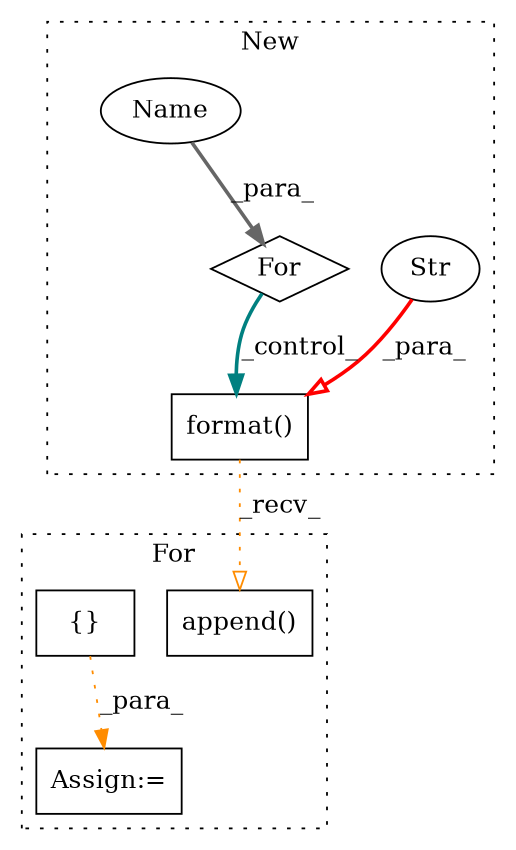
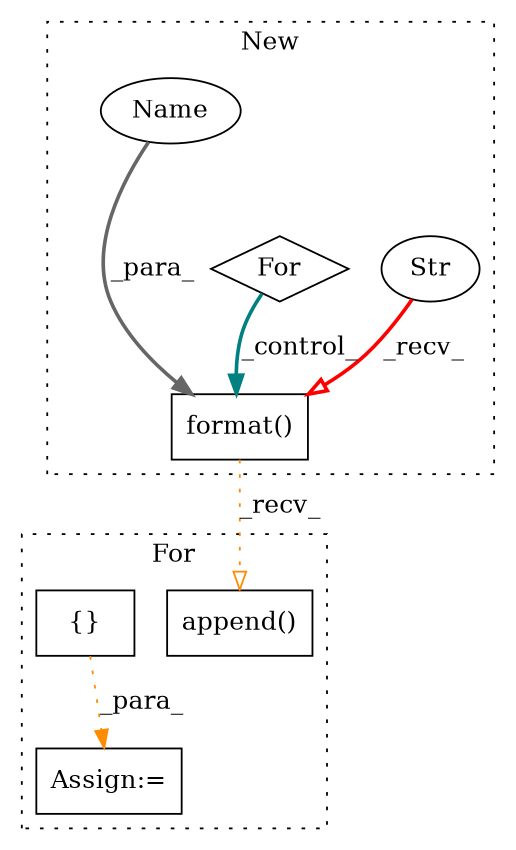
(222, 185) -> (104, 270)
(424, 348) -> (424, 348)
